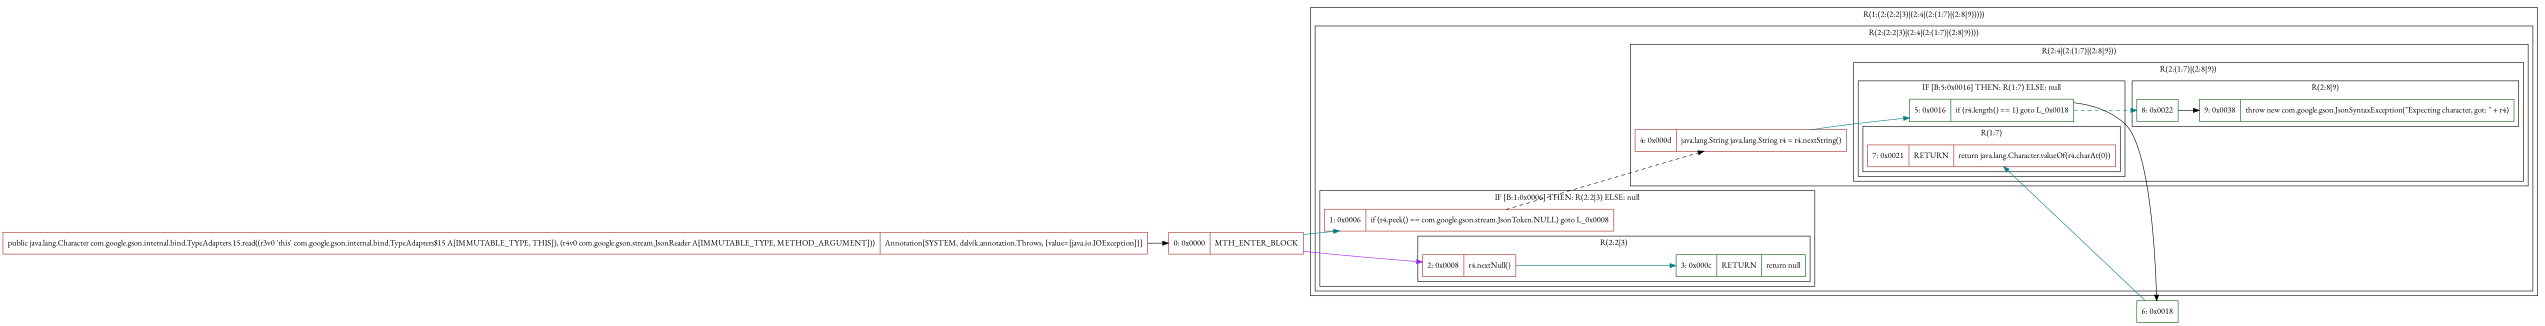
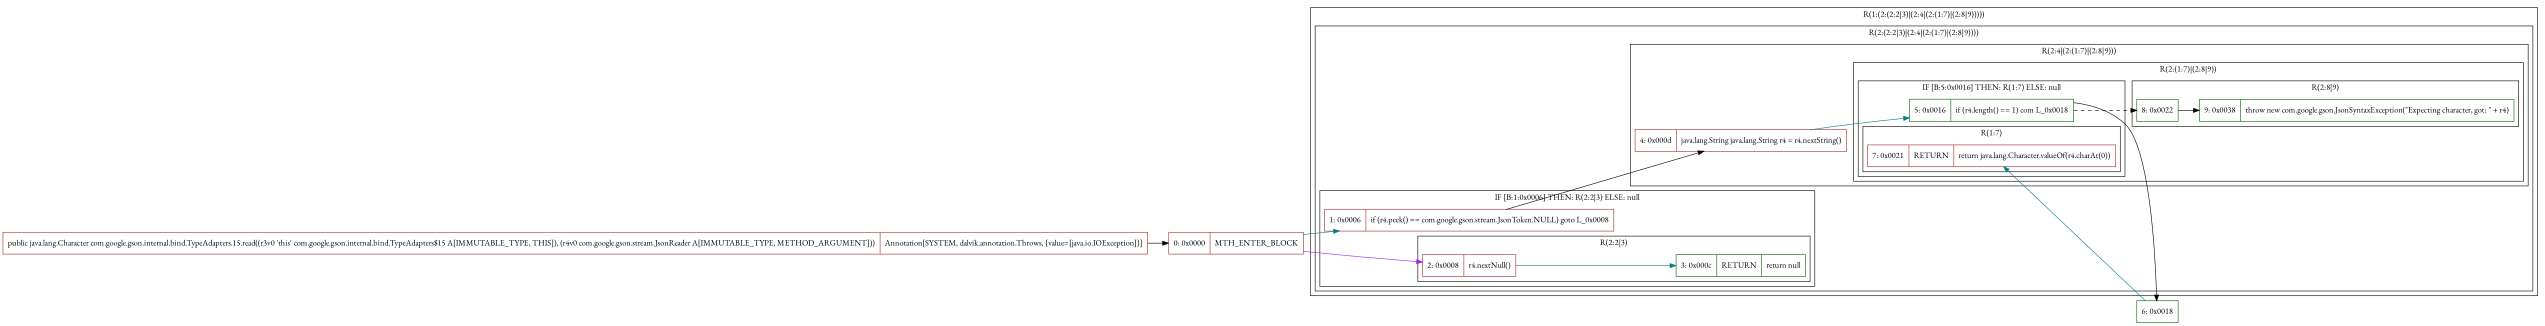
(2012, 110) -> (2012, 110)
(2092, 110) -> (2092, 110)
(1602, 181) -> (1602, 181)
